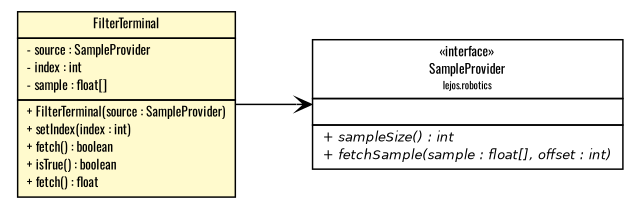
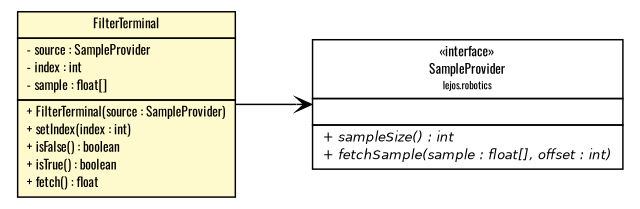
(71, 148) -> (74, 148)
